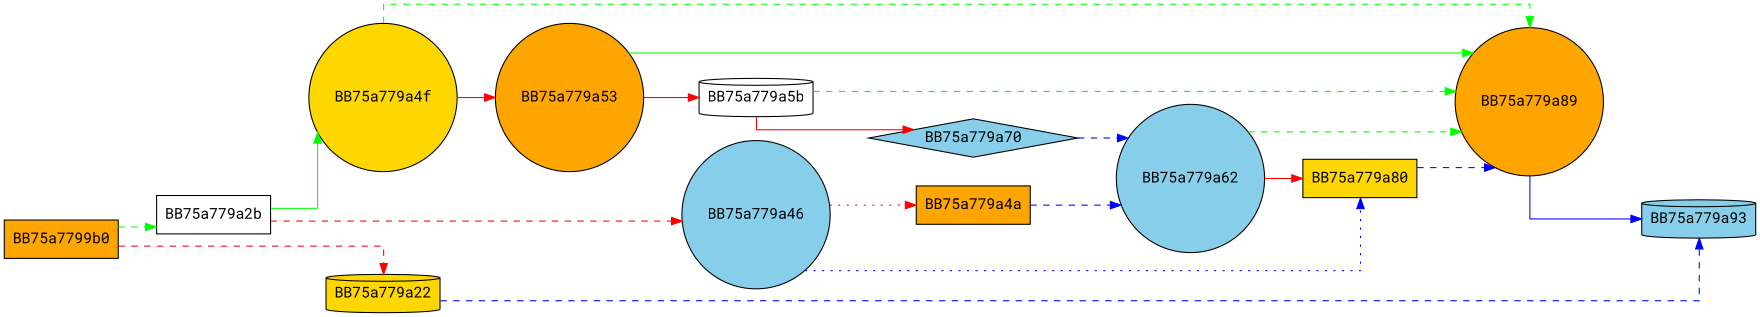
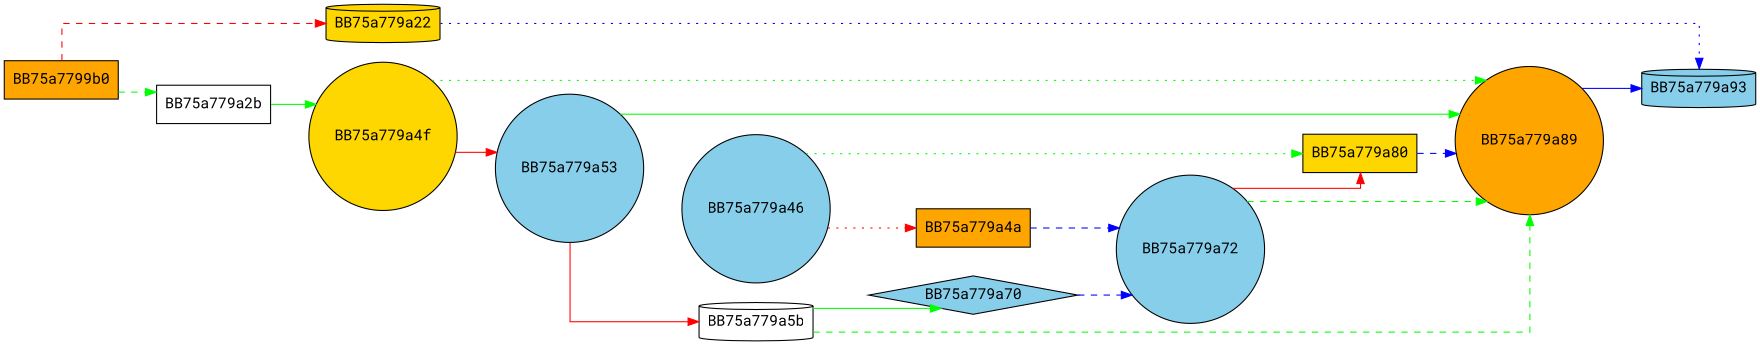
(954, 4) -> (954, 80)
(570, 98) -> (570, 168)
(823, 130) -> (872, 308)
(1190, 178) -> (1190, 249)
(471, 221) -> none
(1114, 271) -> (1049, 154)
(1096, 301) -> (1087, 23)
